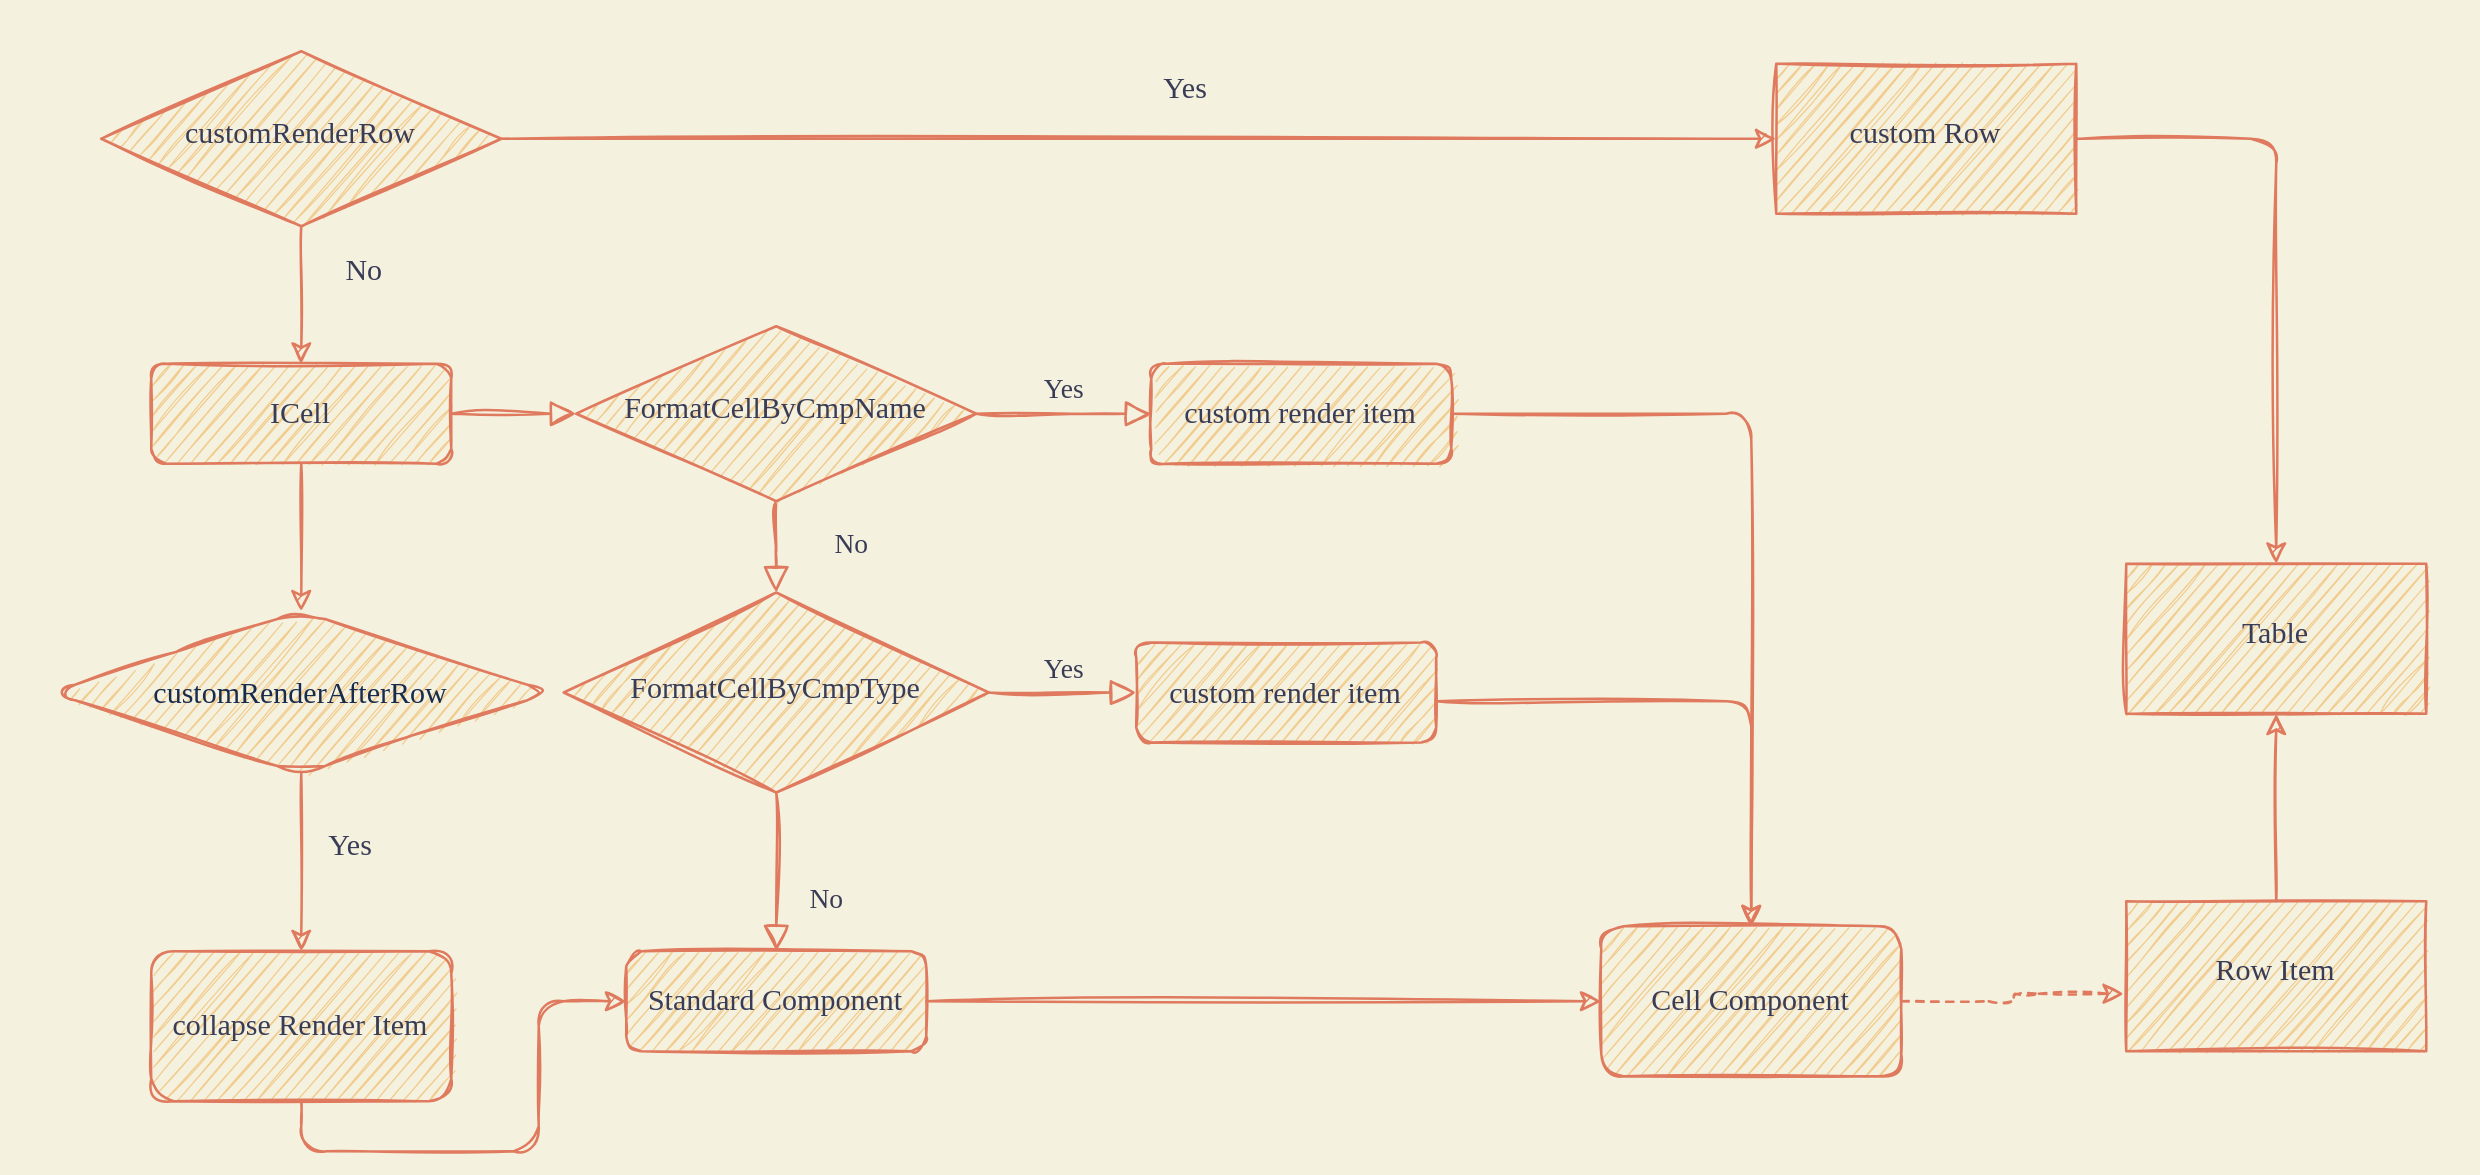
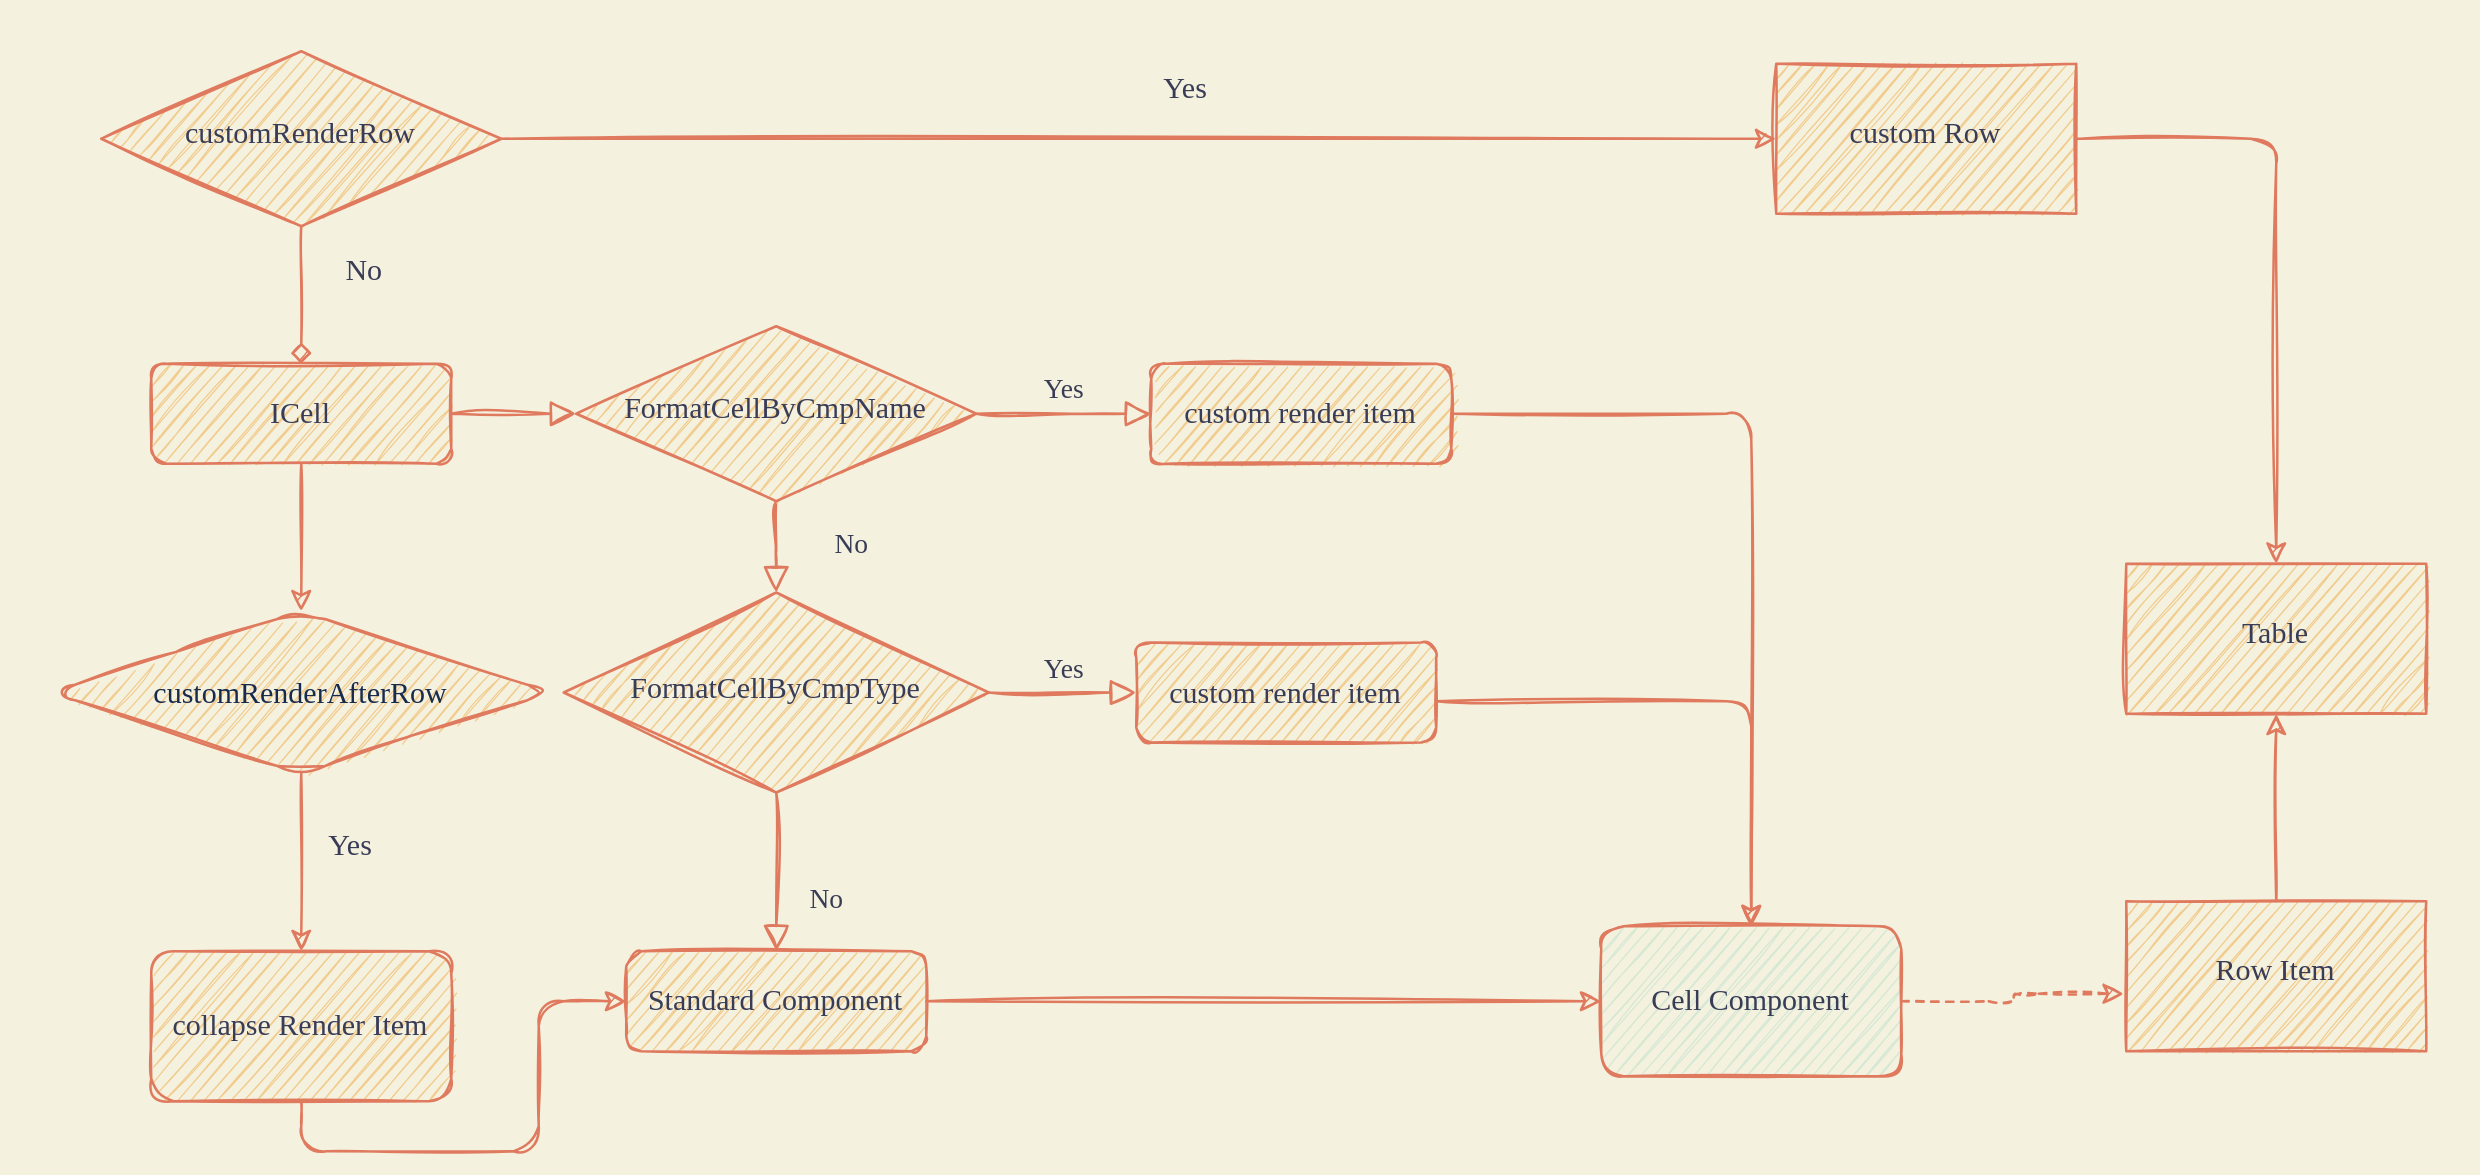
(301, 345) -> (301, 343)
(1751, 1001) -> (1751, 1001)
